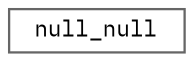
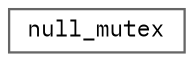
(97, 31) -> (97, 31)
